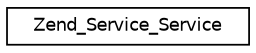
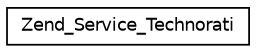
(128, 26) -> (128, 26)
